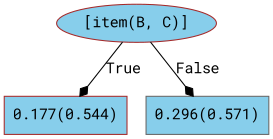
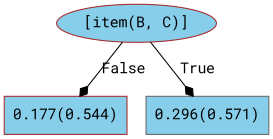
(124, 69) -> (124, 69)
(198, 69) -> (198, 69)
